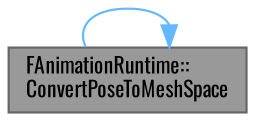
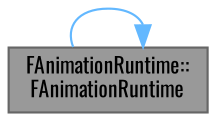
(128, 80) -> (108, 80)
